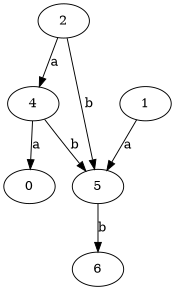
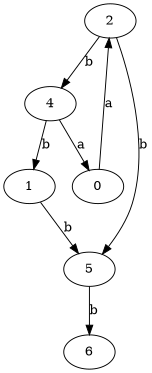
(55, 62) -> (89, 62)
none -> (104, 109)
(62, 142) -> (41, 140)
(128, 145) -> (68, 228)
